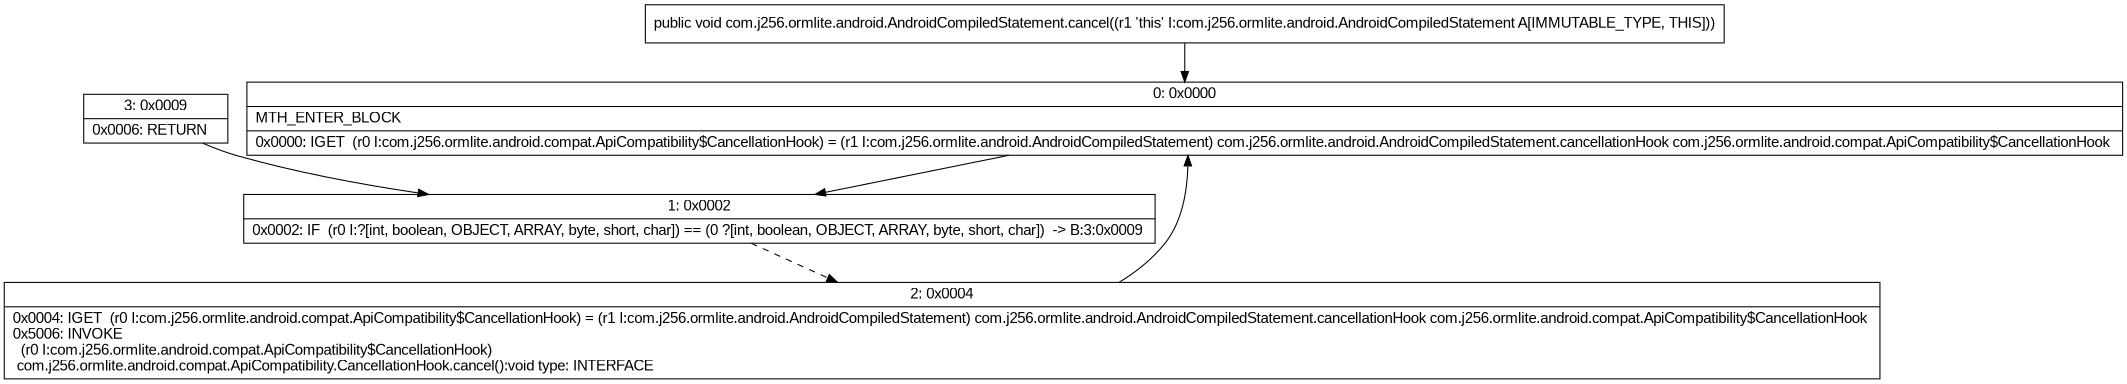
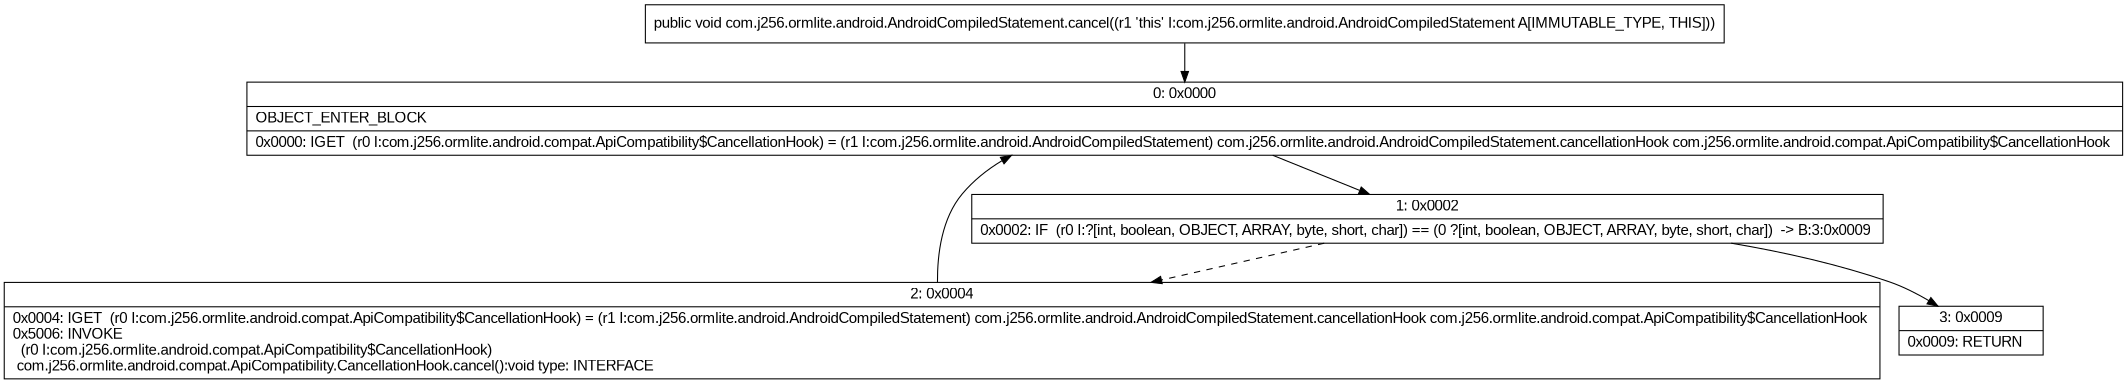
(329, 118) -> (341, 118)
(156, 130) -> (1971, 342)
(309, 173) -> (1832, 265)
